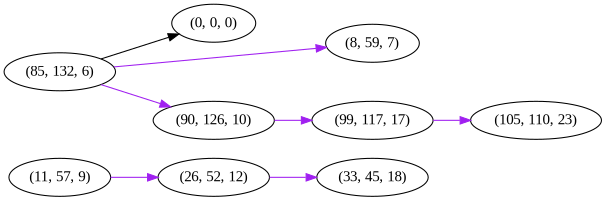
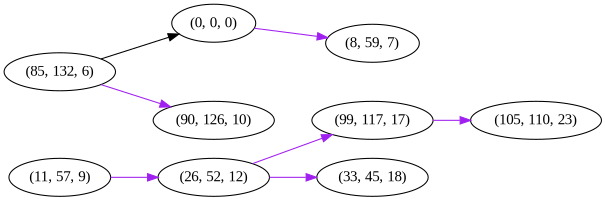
(215, 58) -> (286, 32)
(288, 120) -> (287, 151)
